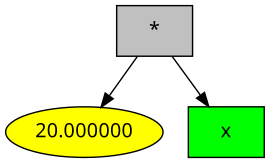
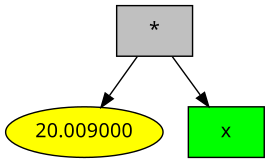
(84, 132) -> (84, 132)
